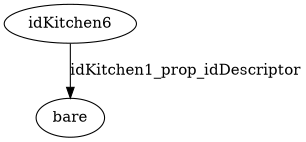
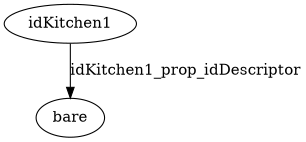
(70, 24) -> (70, 24)
